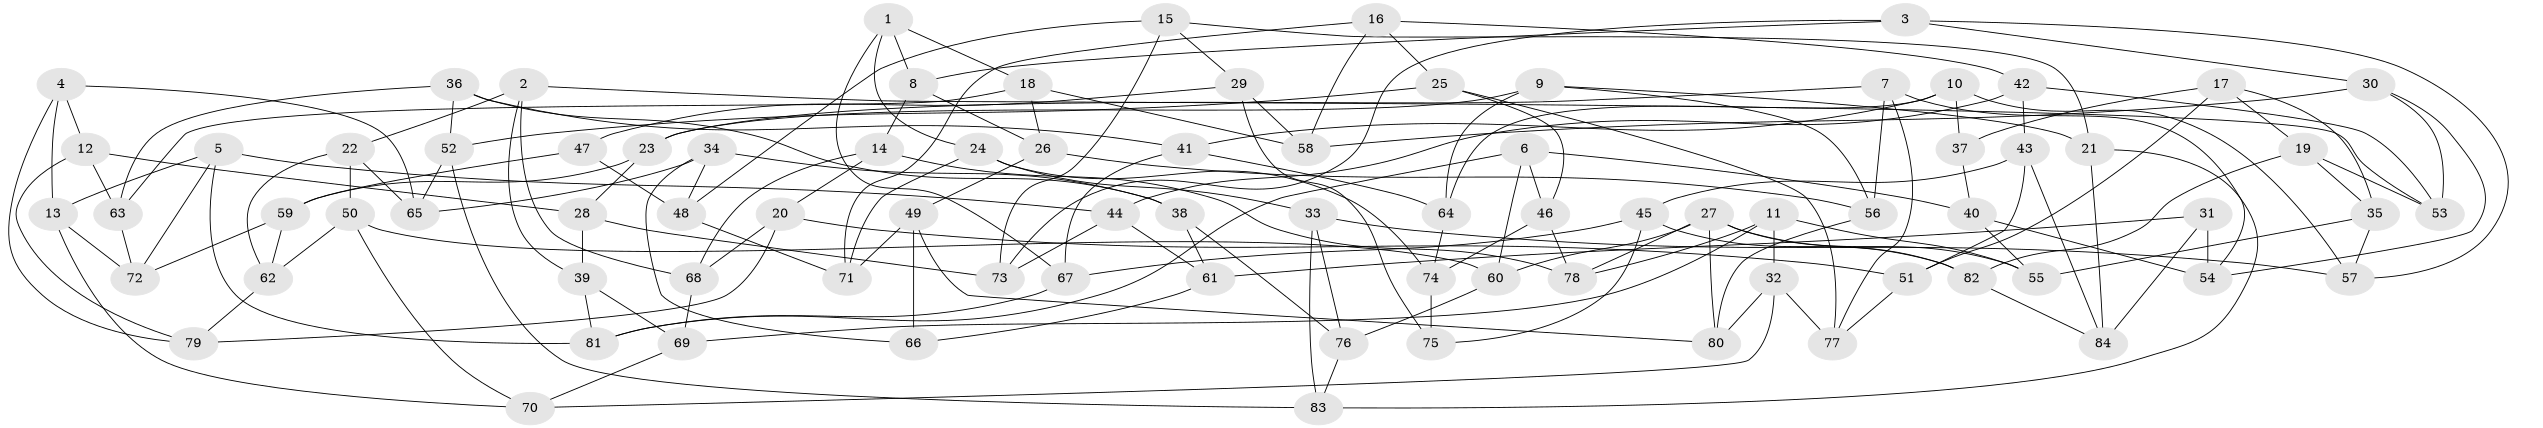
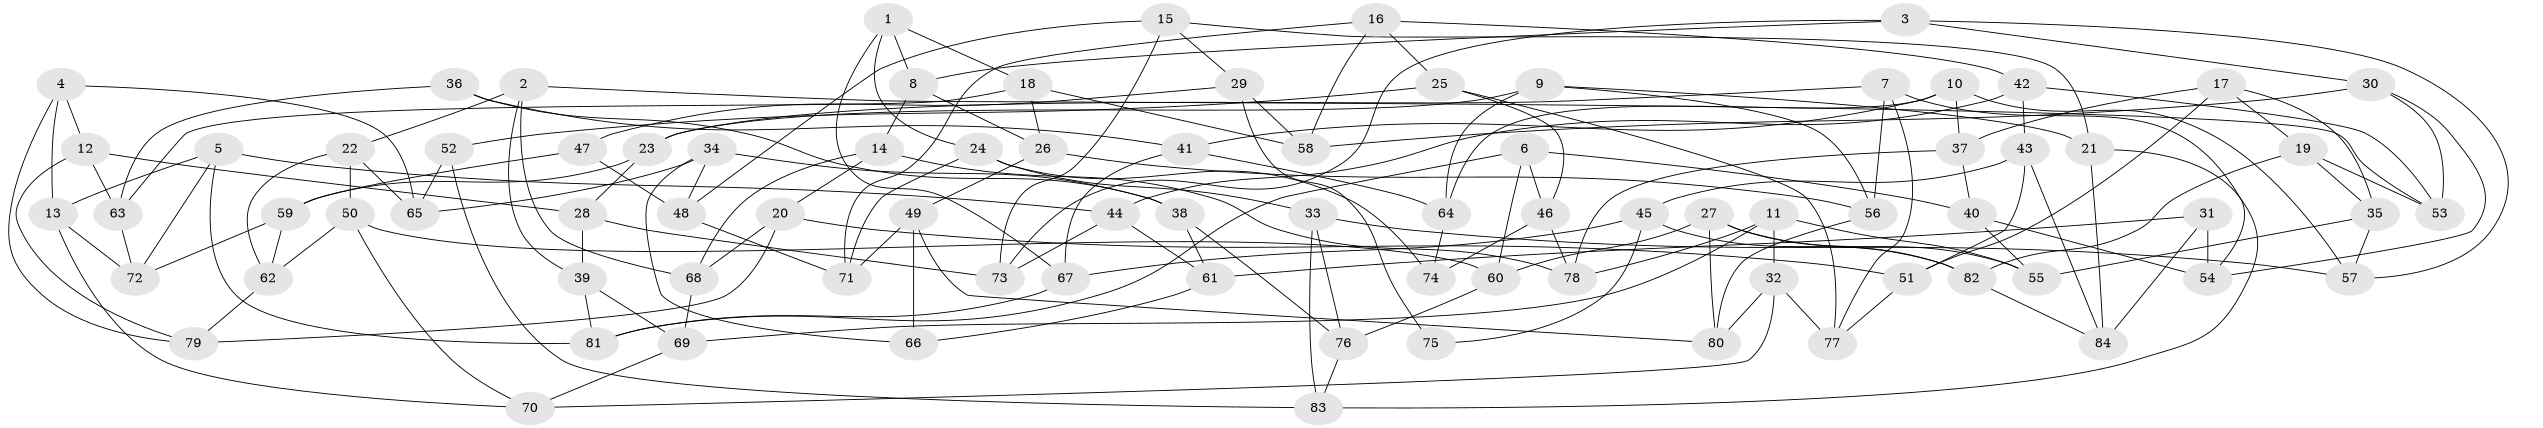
(452, 120) -> none
(1622, 256) -> (1754, 163)
(1431, 311) -> none
